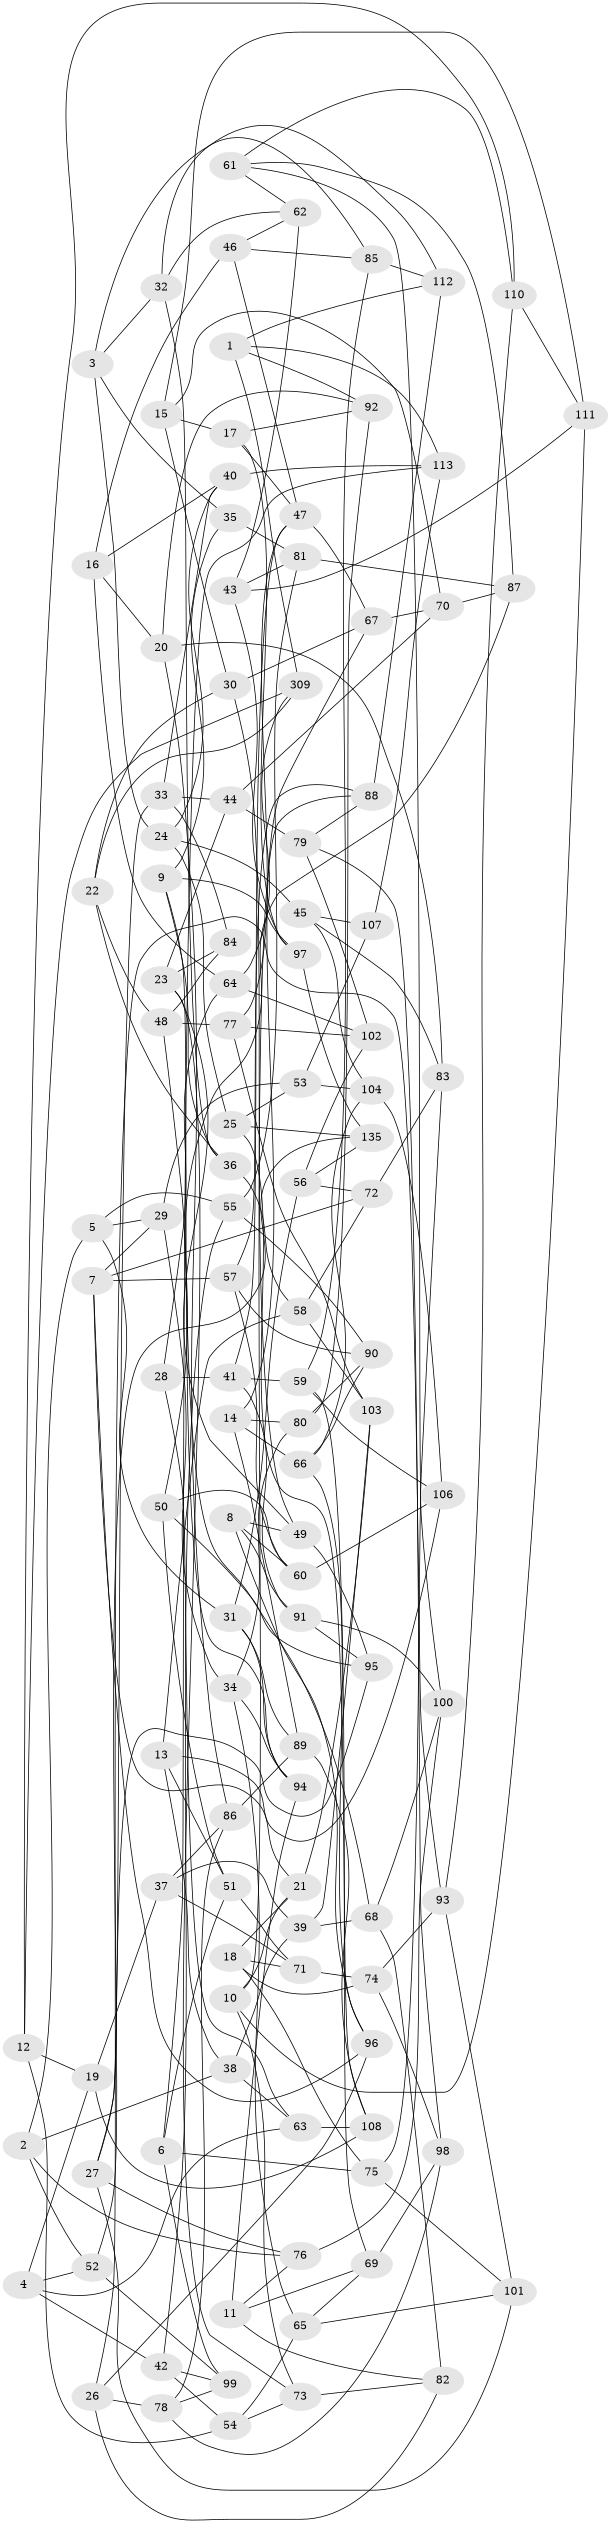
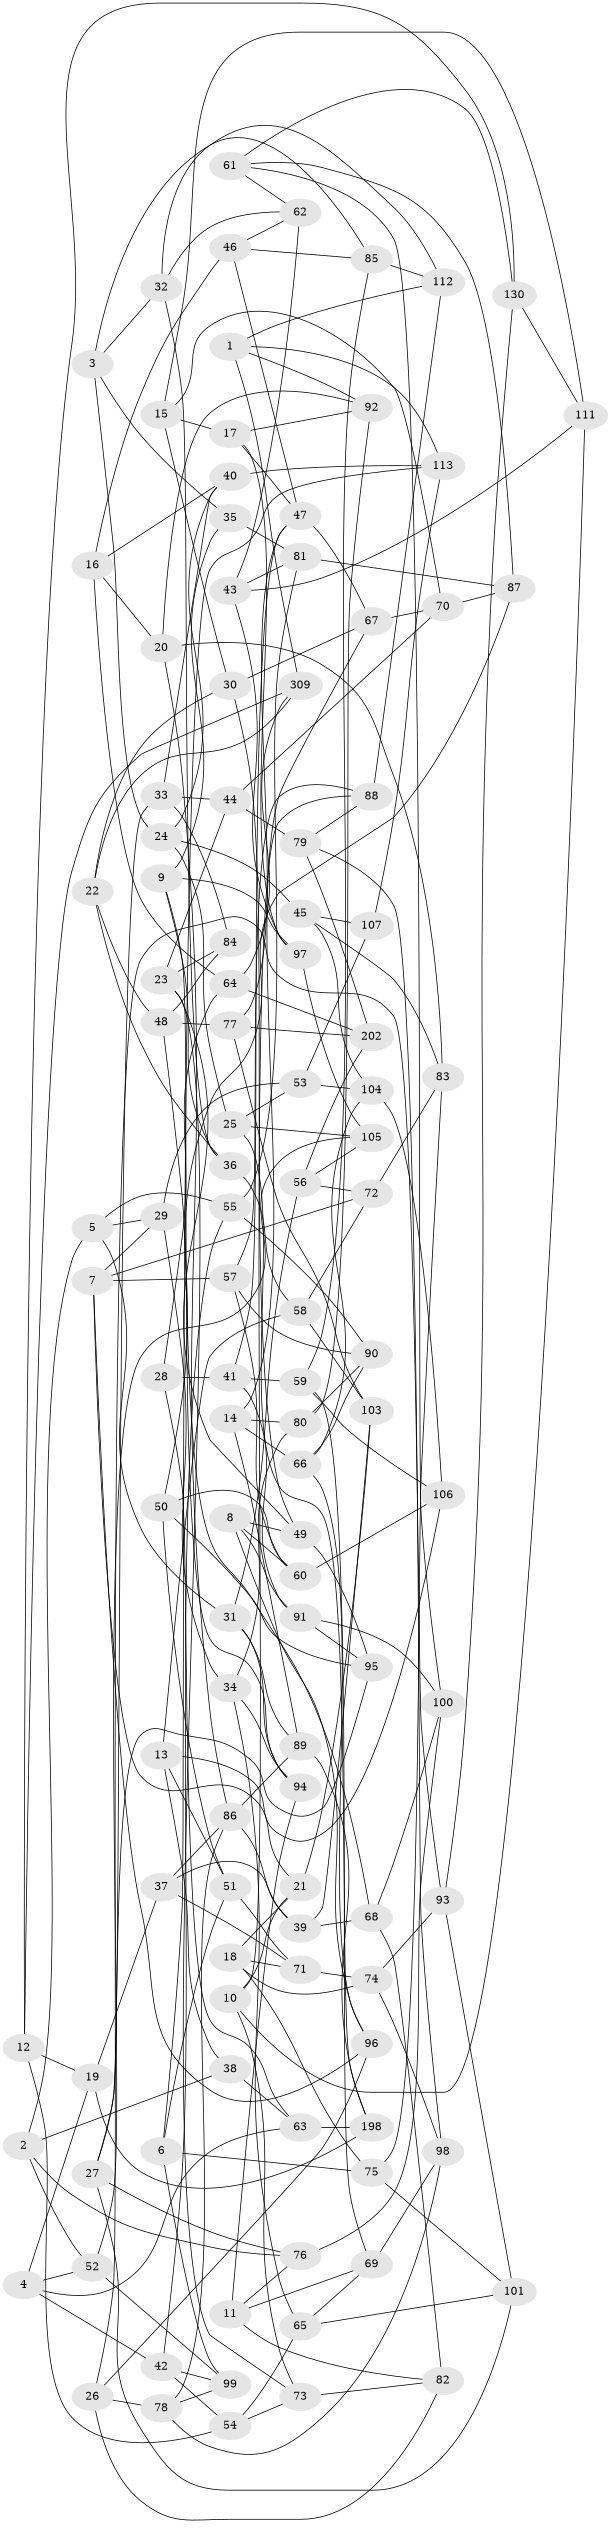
(514, 295) -> (514, 295)
(372, 1037) -> (372, 1037)
(372, 1138) -> (372, 1138)
(252, 2017) -> (264, 1874)
(372, 2127) -> (372, 2127)
